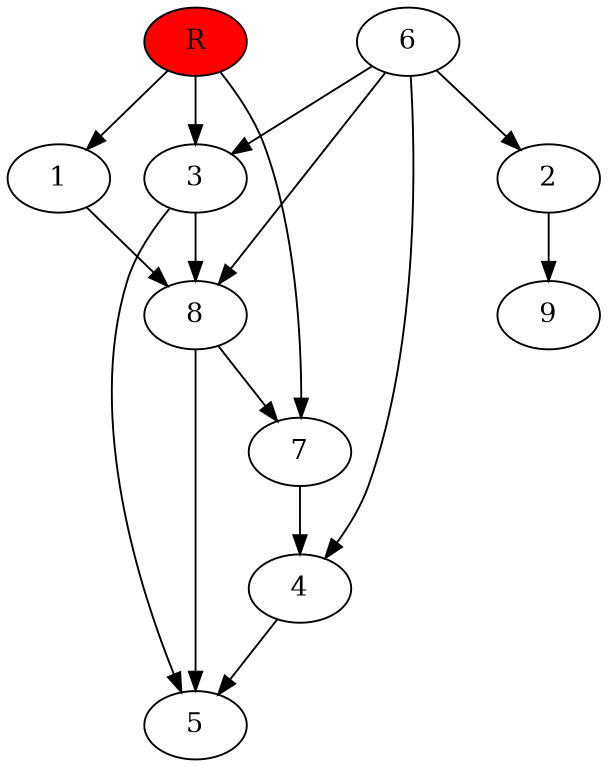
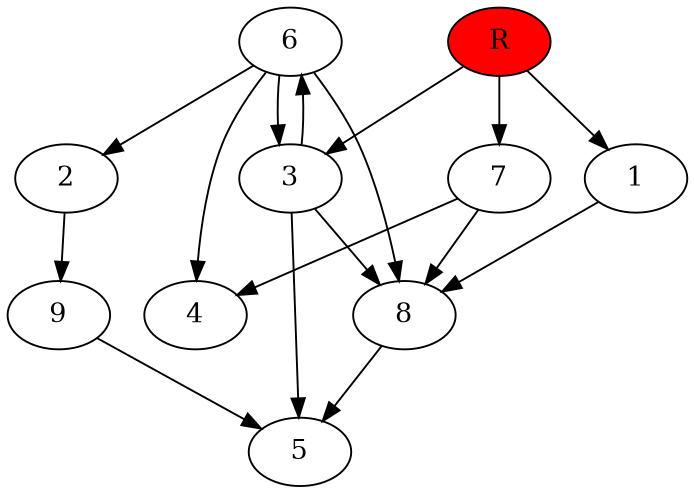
none -> (303, 119)
(242, 376) -> (458, 239)
(254, 649) -> (171, 379)
